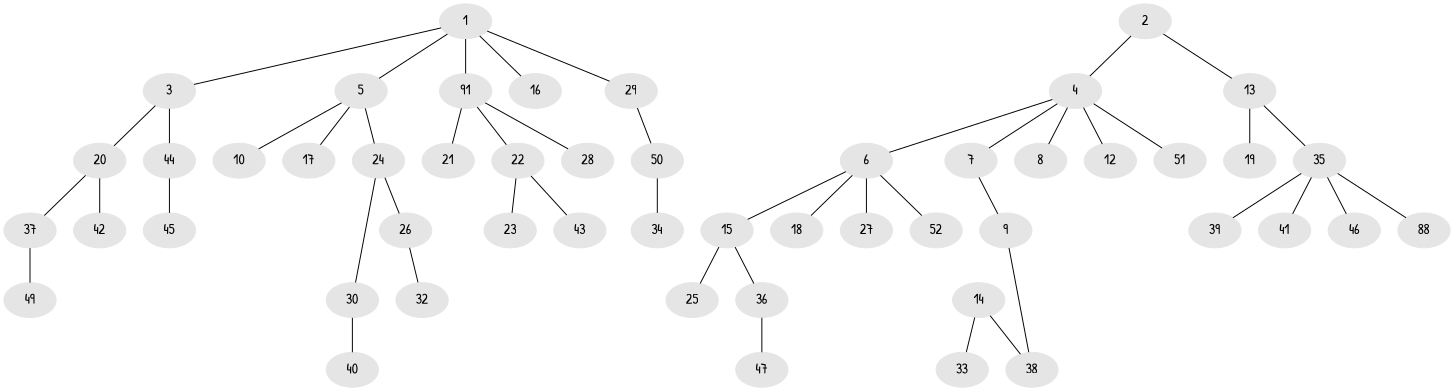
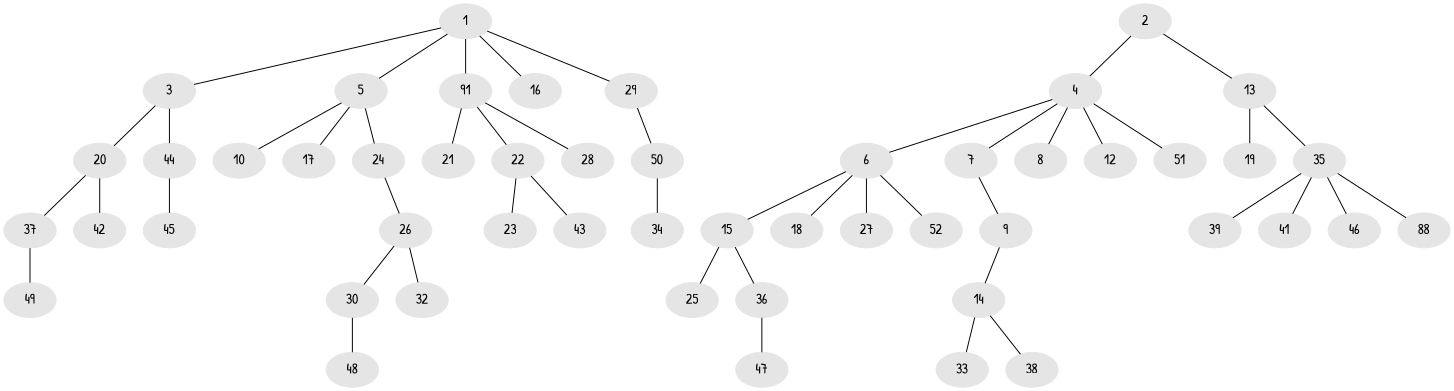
(365, 230) -> (379, 265)
(1019, 300) -> (992, 265)
(352, 370) -> (352, 370)
